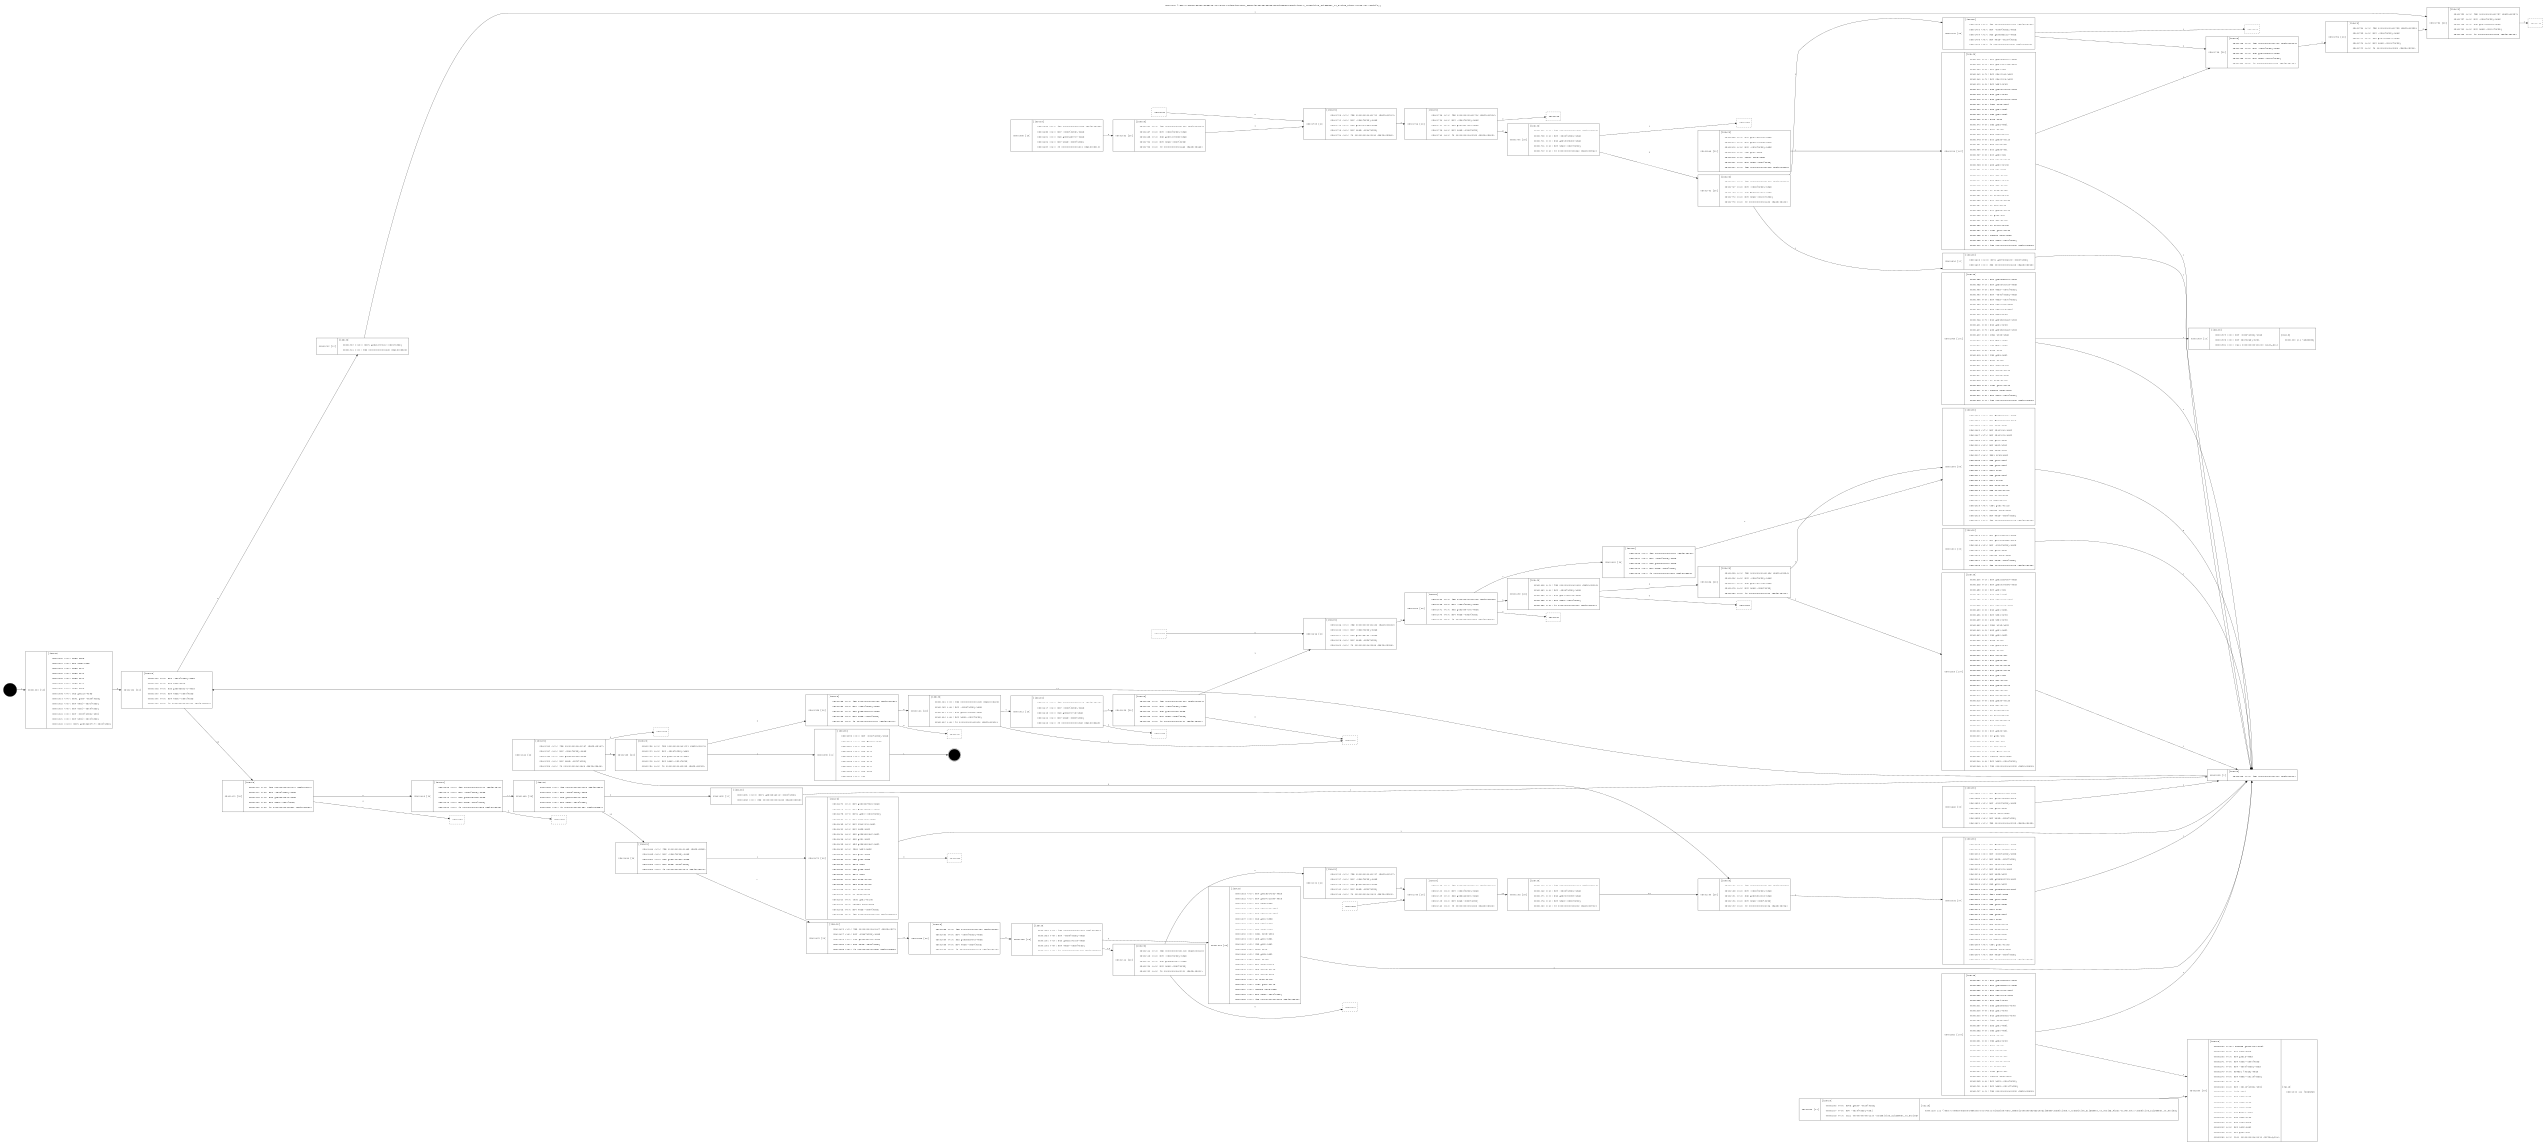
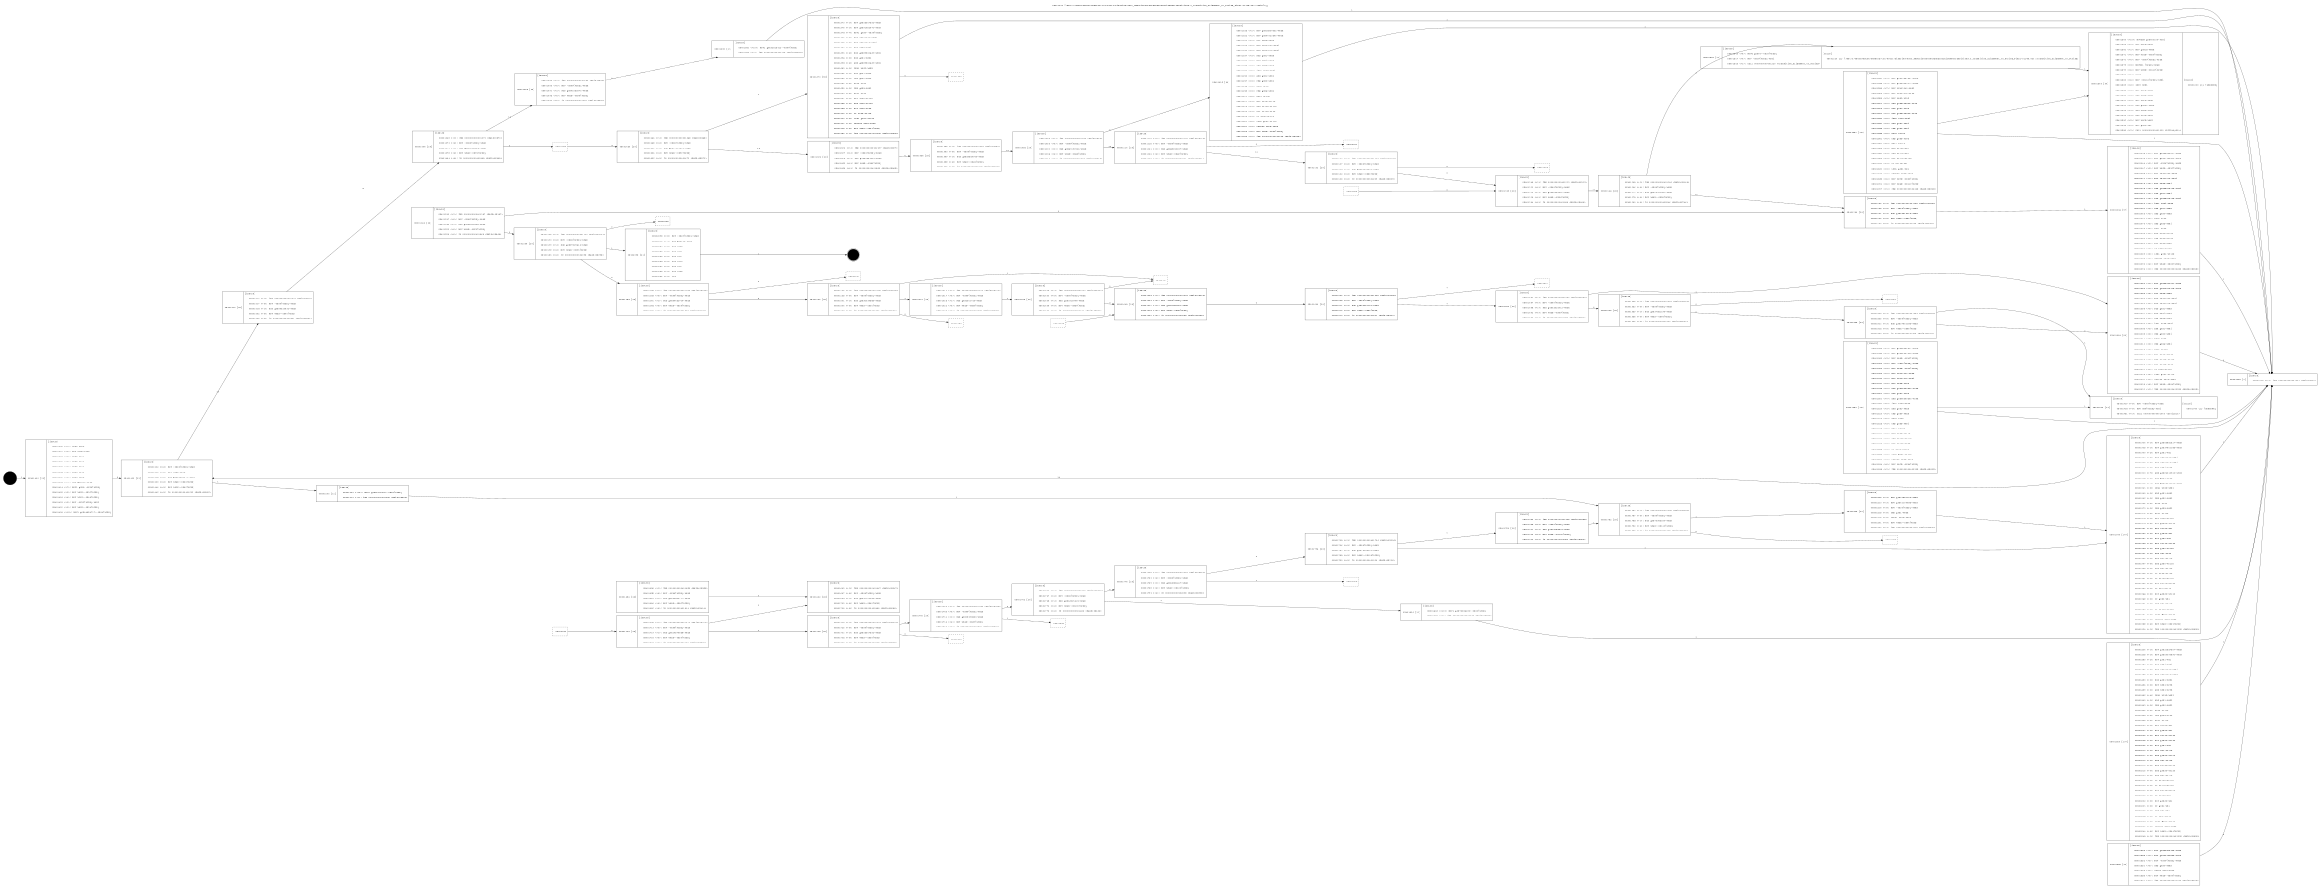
none -> (1707, 66)
(2122, 101) -> (1752, 549)
(1254, 130) -> (757, 614)
none -> (1542, 168)
none -> (1766, 515)
(1989, 549) -> none
(1501, 601) -> (1592, 308)
(1864, 626) -> (2041, 317)
(1126, 730) -> (923, 319)
(629, 735) -> (630, 225)
(457, 820) -> none
(623, 825) -> (591, 147)
